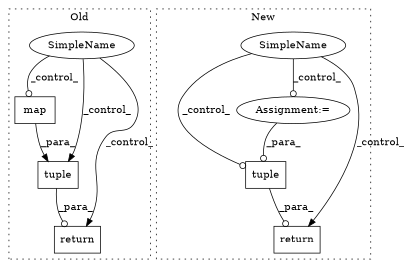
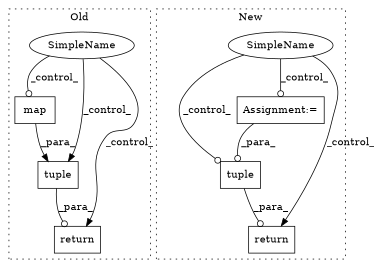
(293, 110) -> (281, 110)
